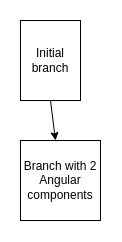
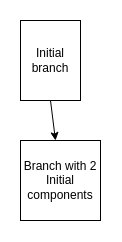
(61, 181) -> (61, 181)
